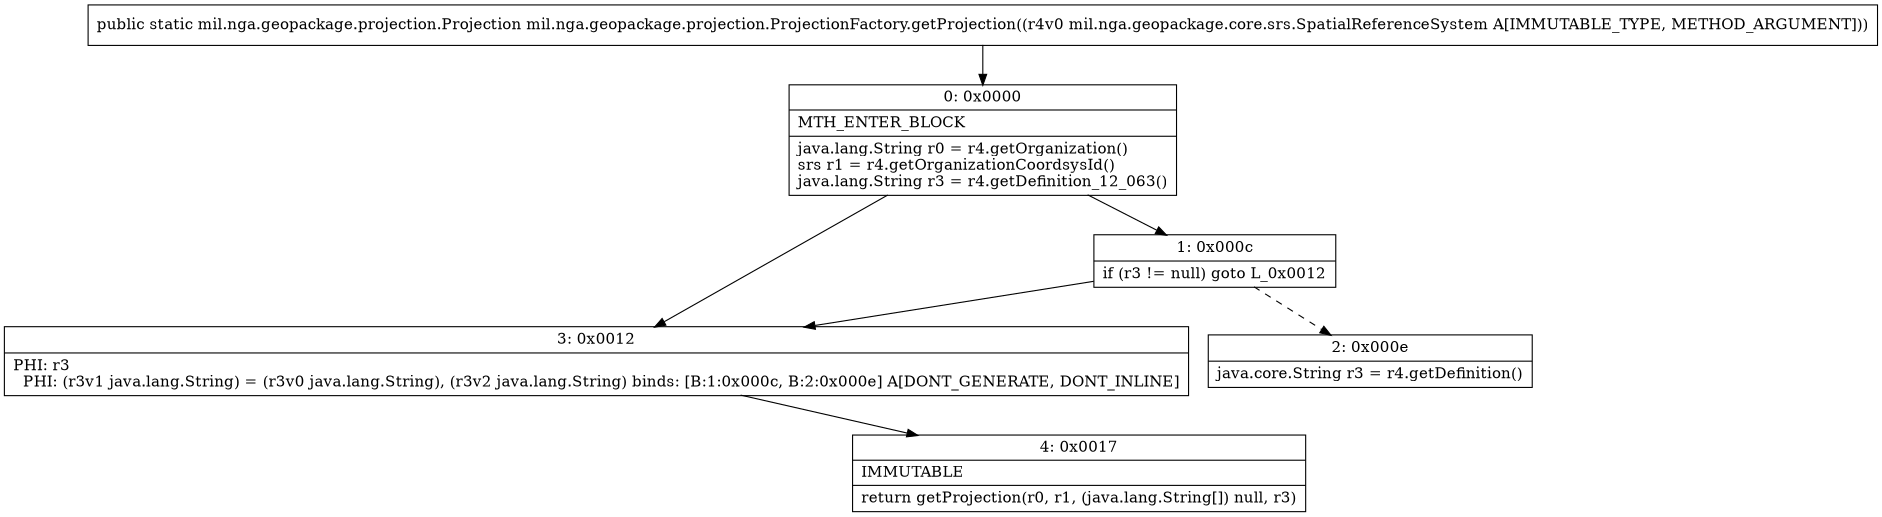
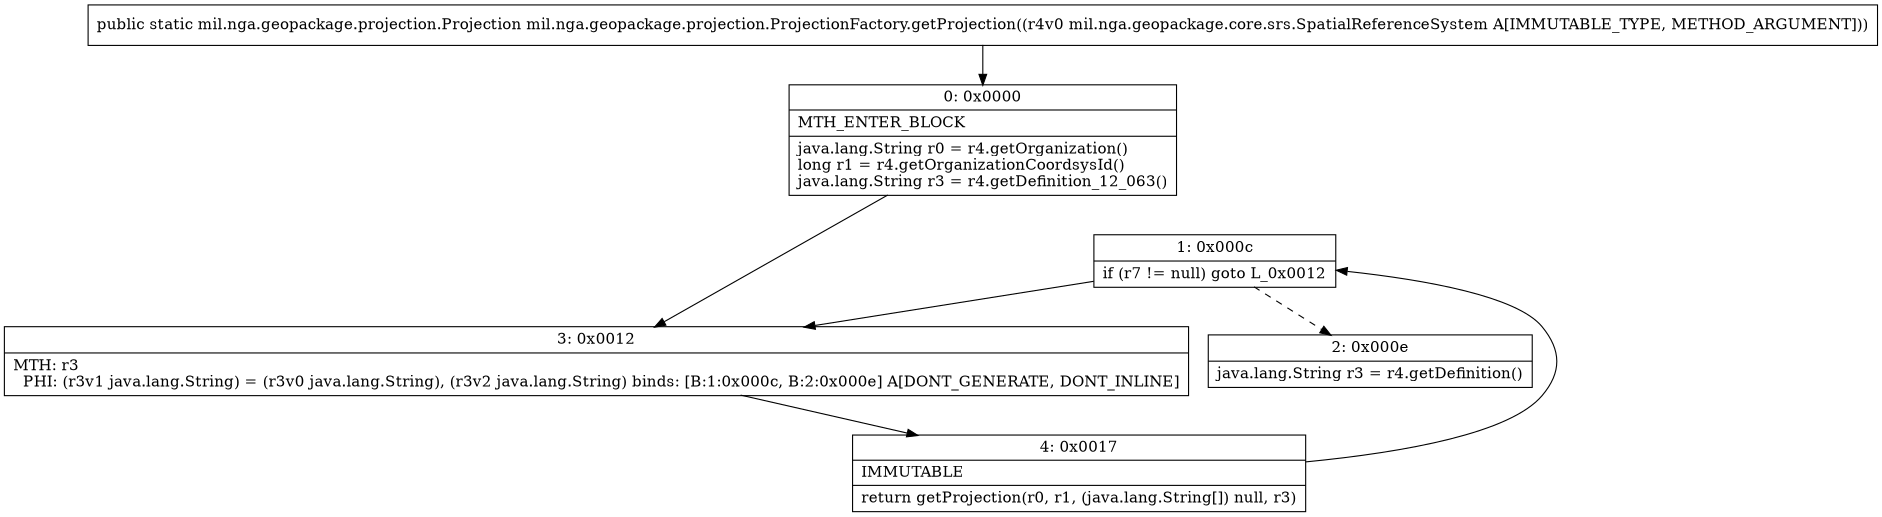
(957, 165) -> (961, 165)
(1122, 213) -> (1551, 382)
(1215, 274) -> (1215, 274)
(44, 366) -> (49, 366)
(1370, 374) -> (1370, 374)
